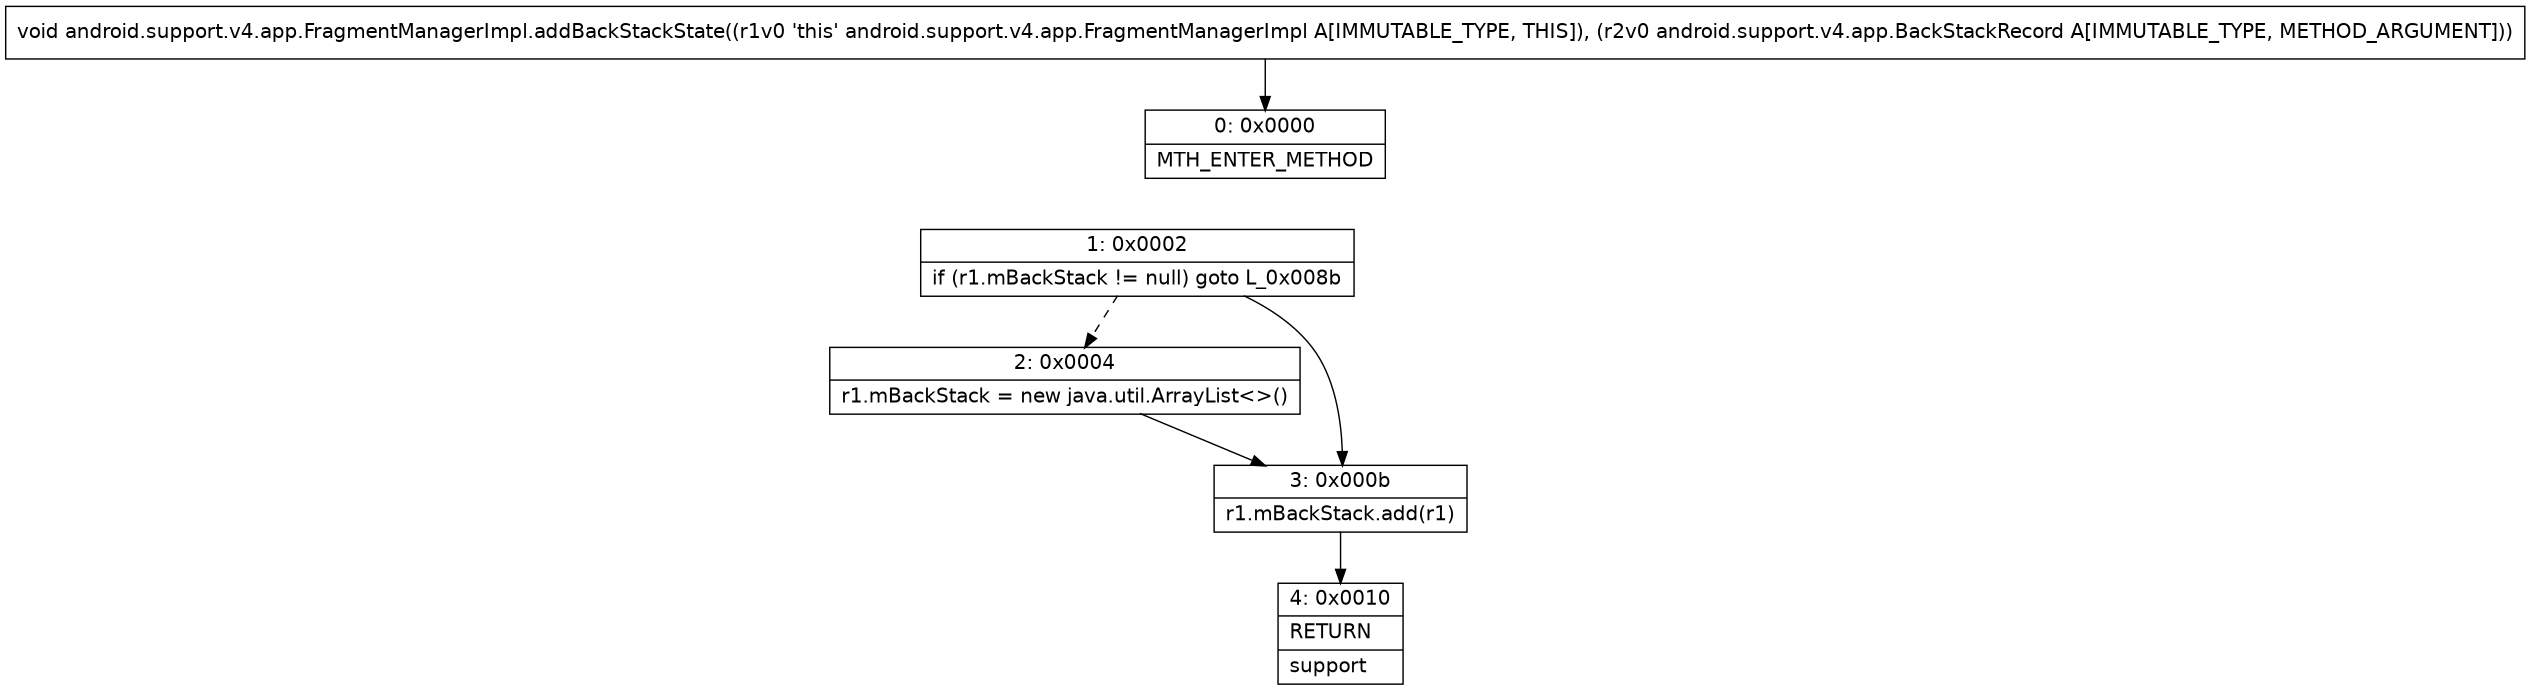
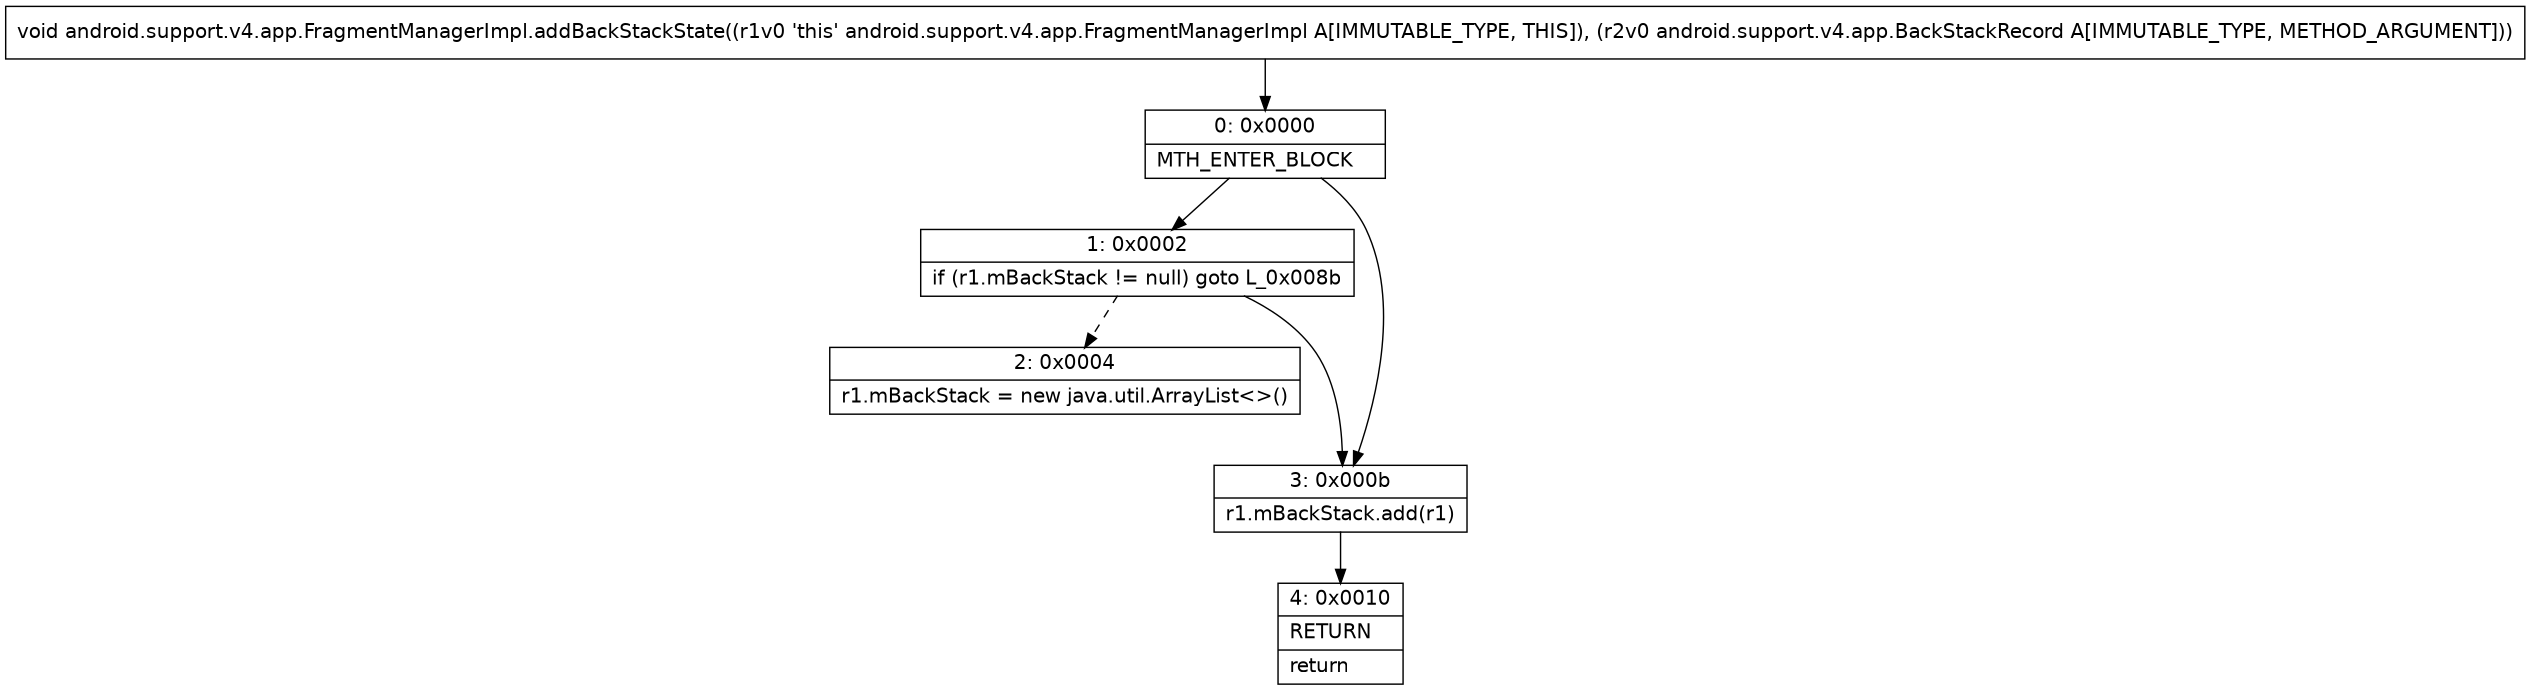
(1265, 161) -> (1255, 161)
none -> (1206, 199)
(1196, 437) -> (1383, 306)
(1328, 666) -> (1320, 666)
